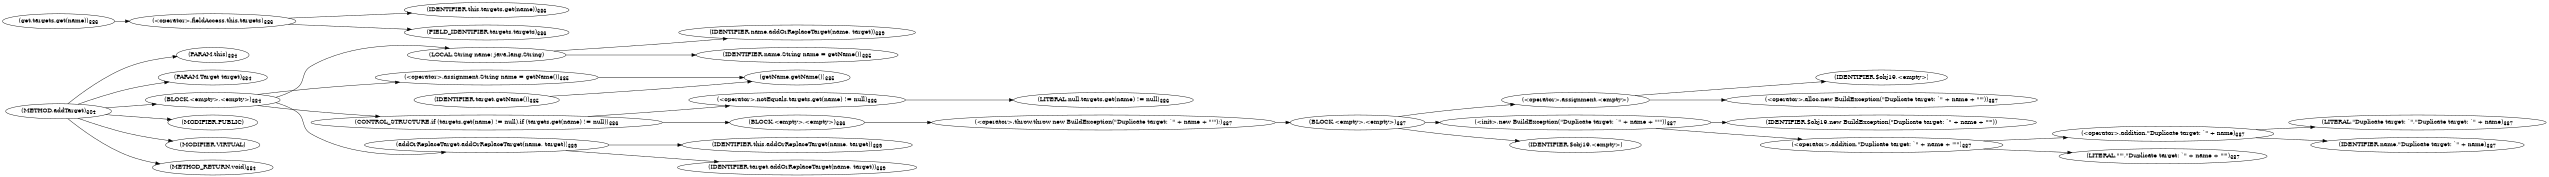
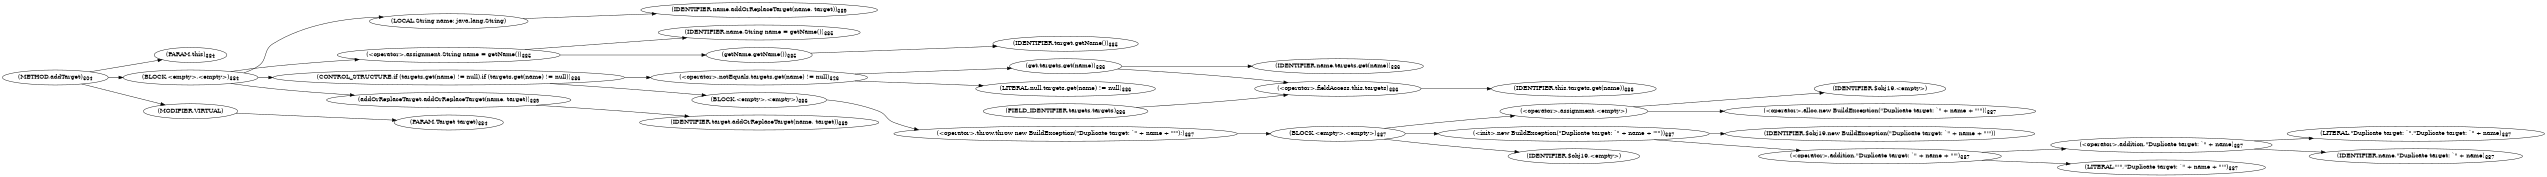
(348, 27) -> (1210, 102)
(629, 55) -> (604, 44)
none -> (1338, 66)
none -> (931, 71)
(649, 90) -> (902, 50)
(121, 91) -> (314, 117)
(872, 99) -> (834, 77)
(213, 122) -> none
(797, 145) -> none
(213, 168) -> none
